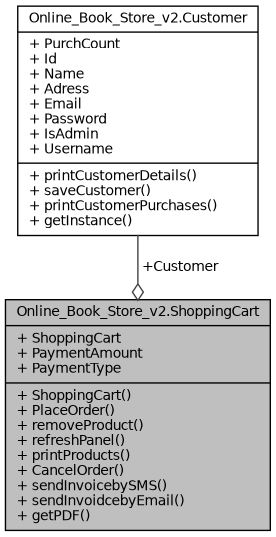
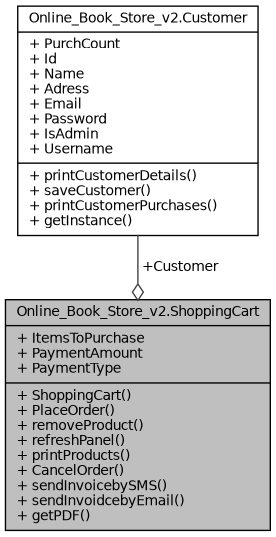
(69, 339) -> (81, 339)
